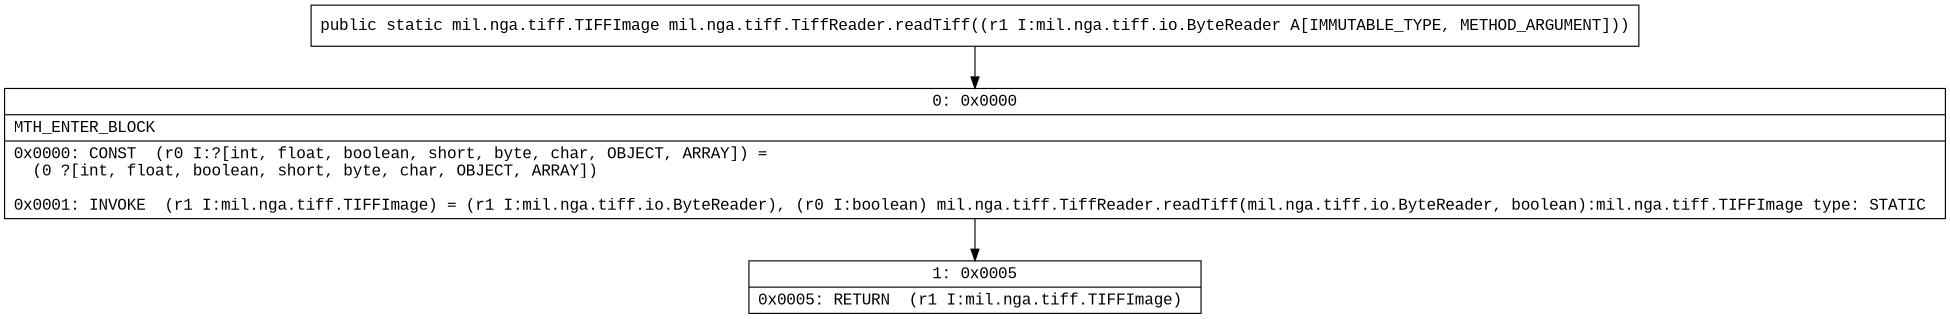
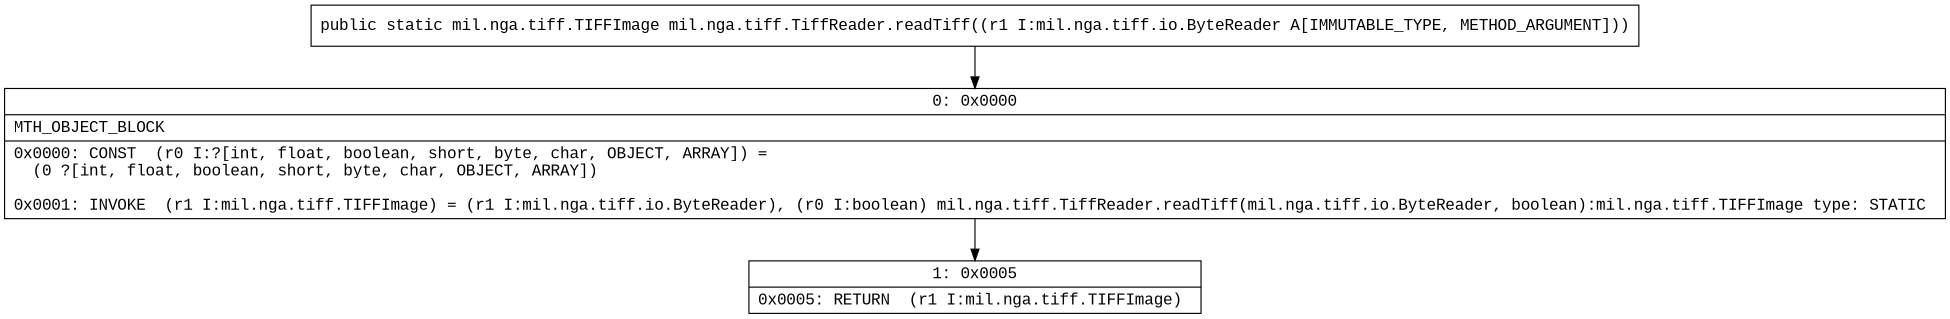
(84, 127) -> (90, 127)
